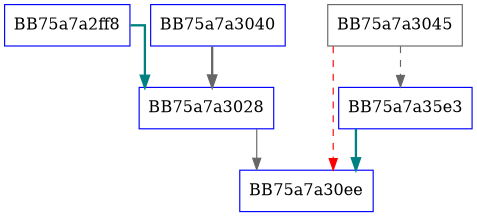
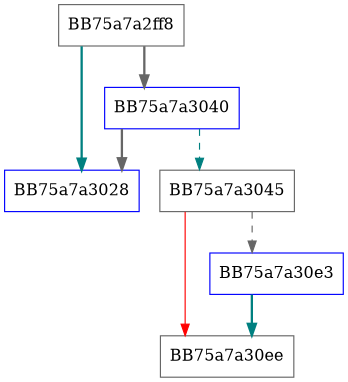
(67, 25) -> (121, 25)
none -> (144, 61)
(333, 102) -> (185, 268)
(405, 108) -> (277, 274)
none -> (200, 144)
(257, 144) -> none
(306, 191) -> (227, 356)
